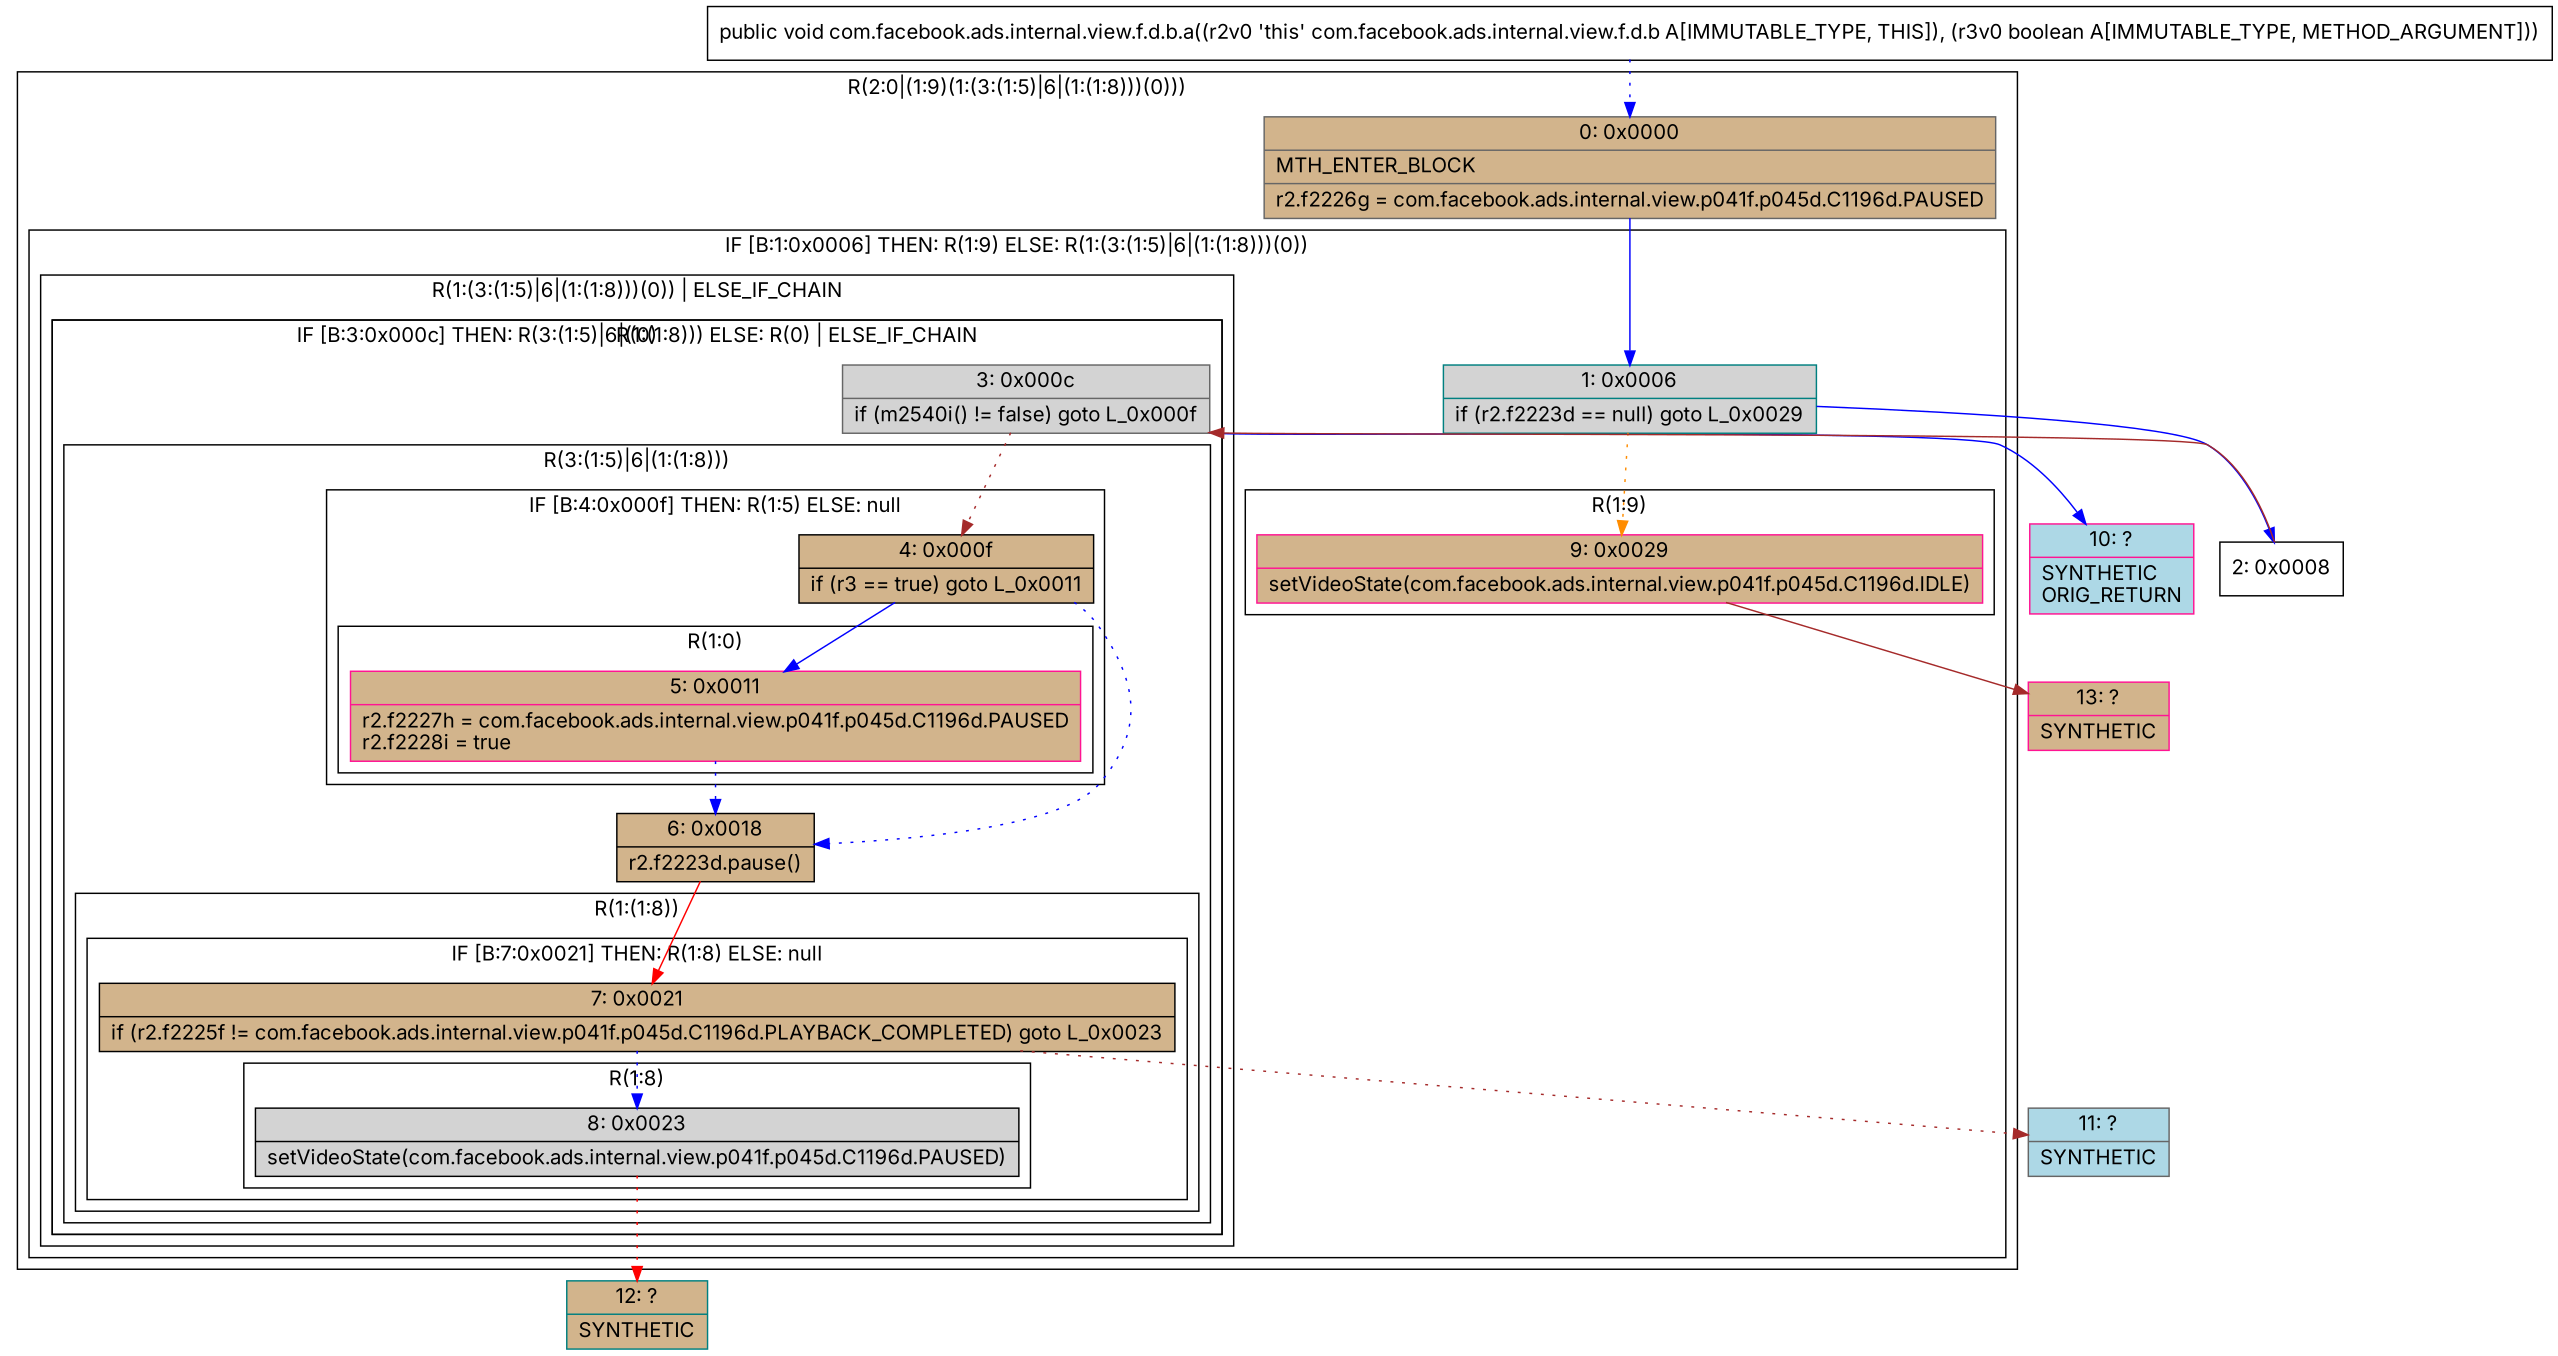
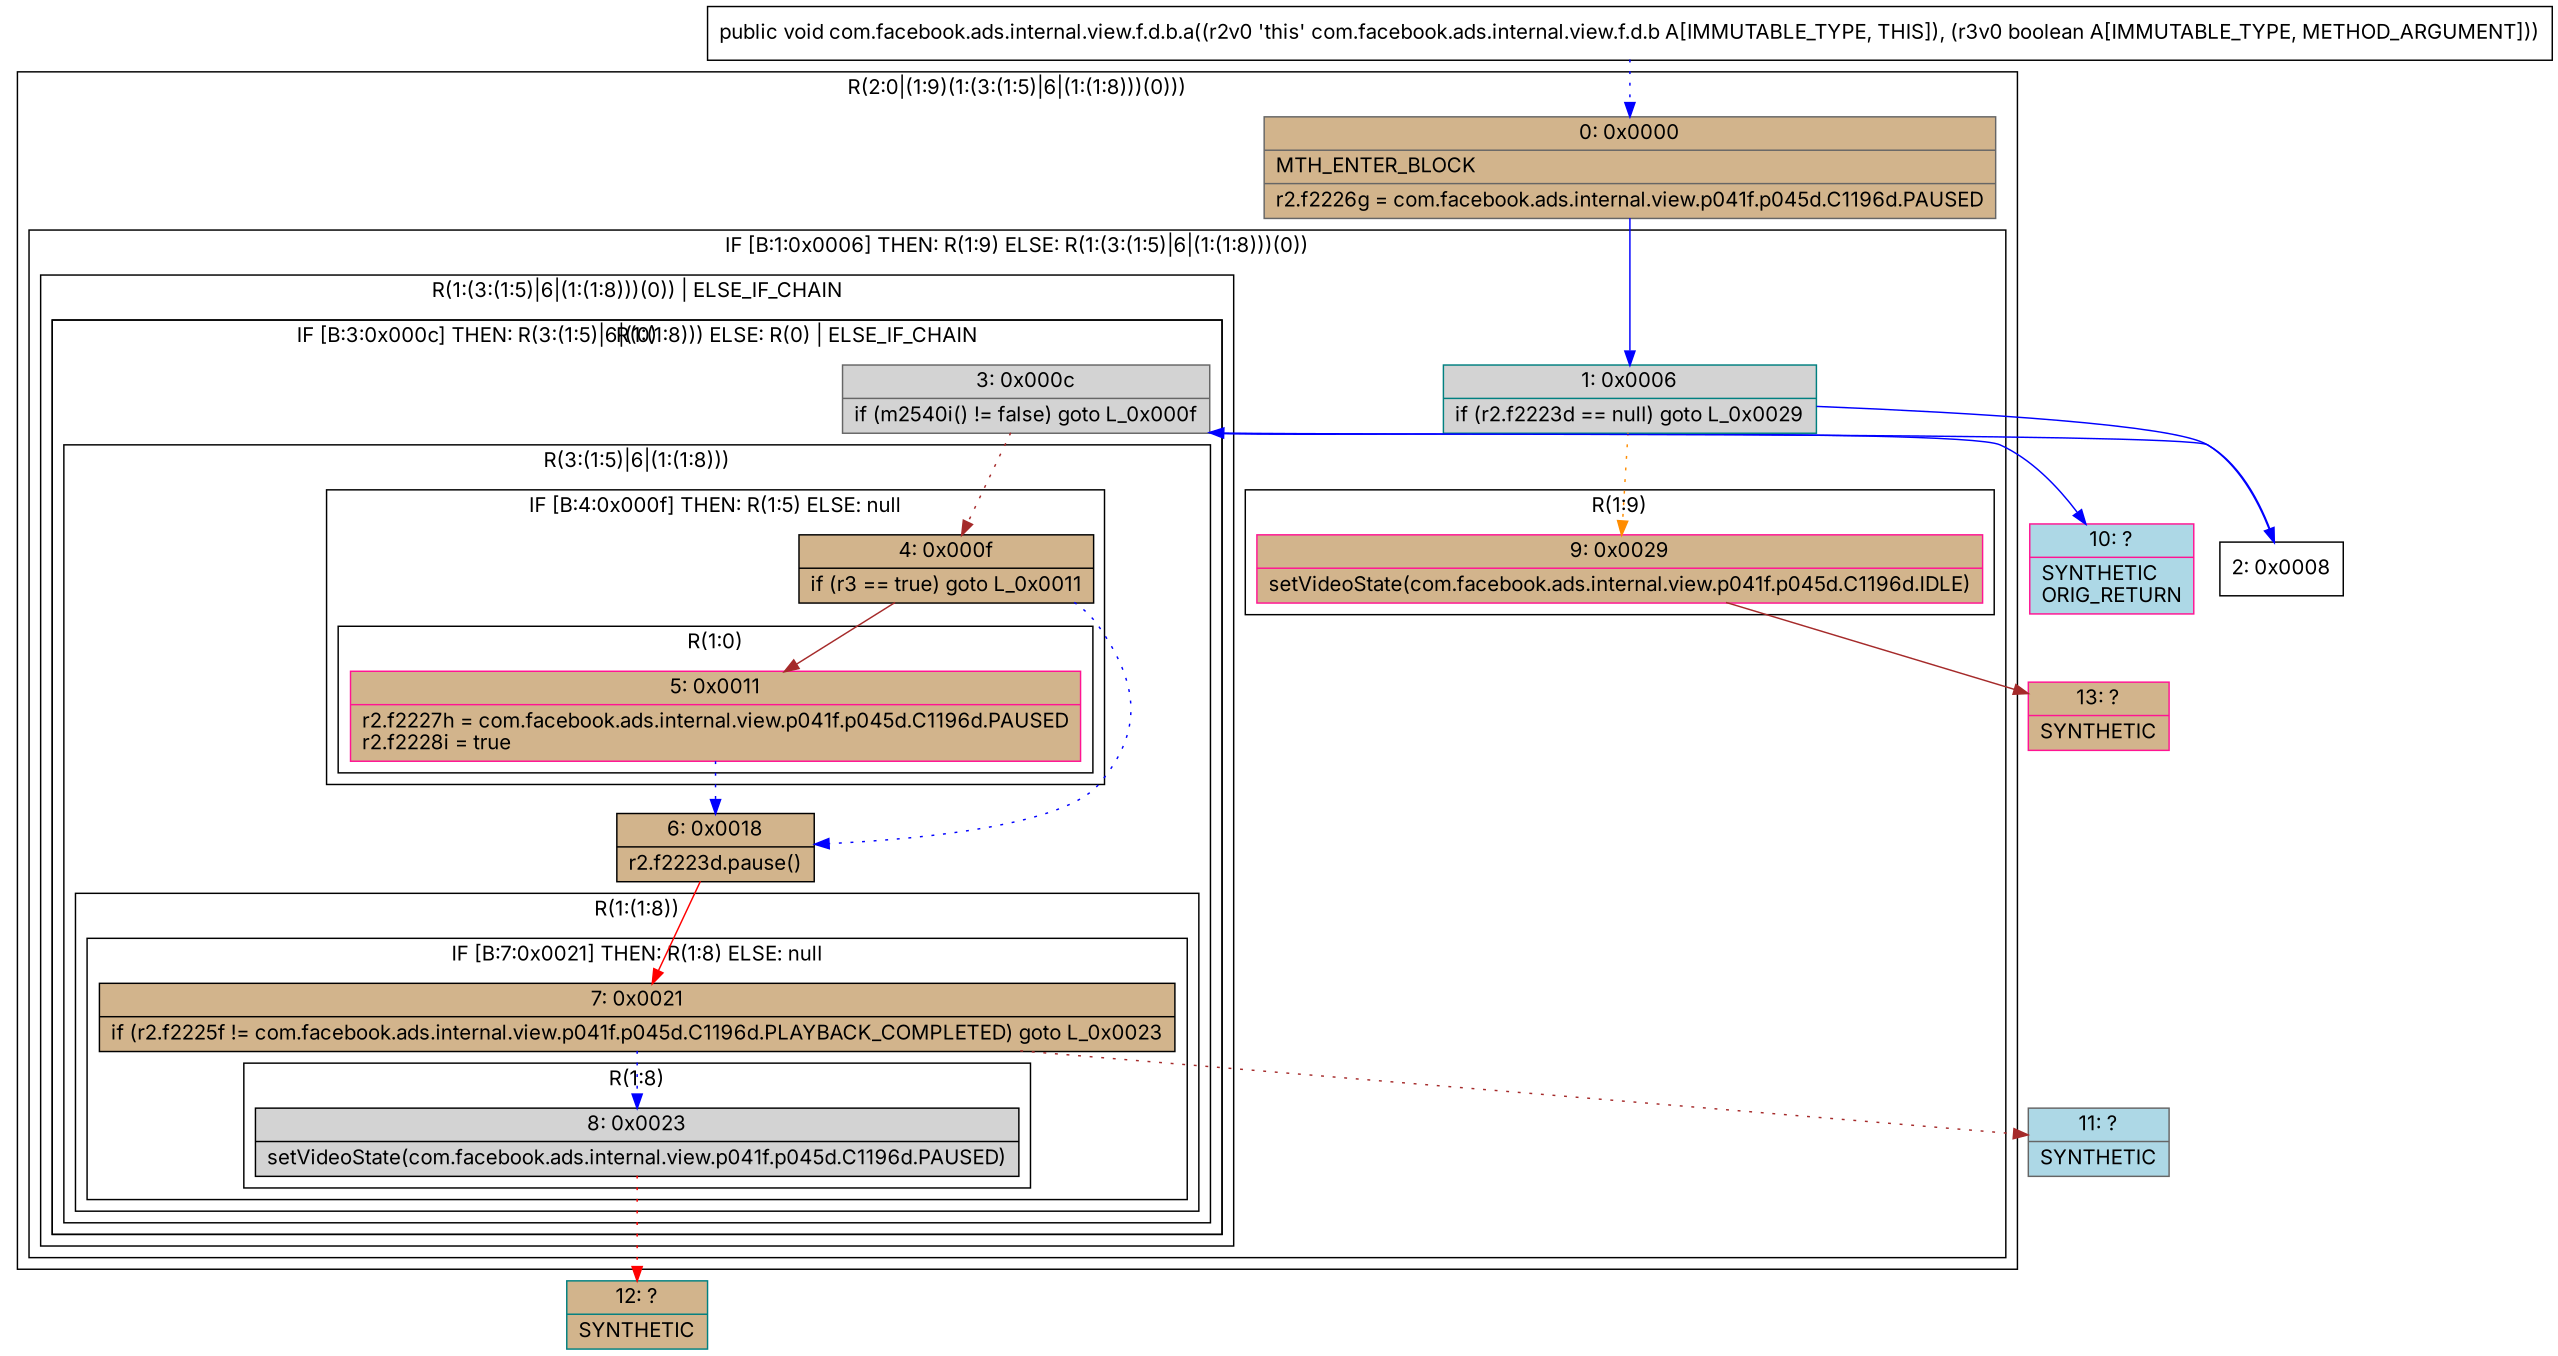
(2052, 438) -> (2052, 438)
(841, 636) -> (841, 636)
